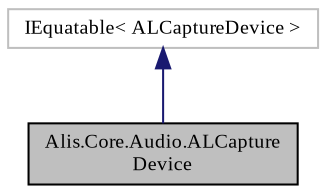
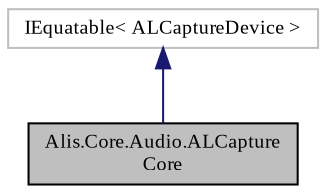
(163, 154) -> (163, 154)
